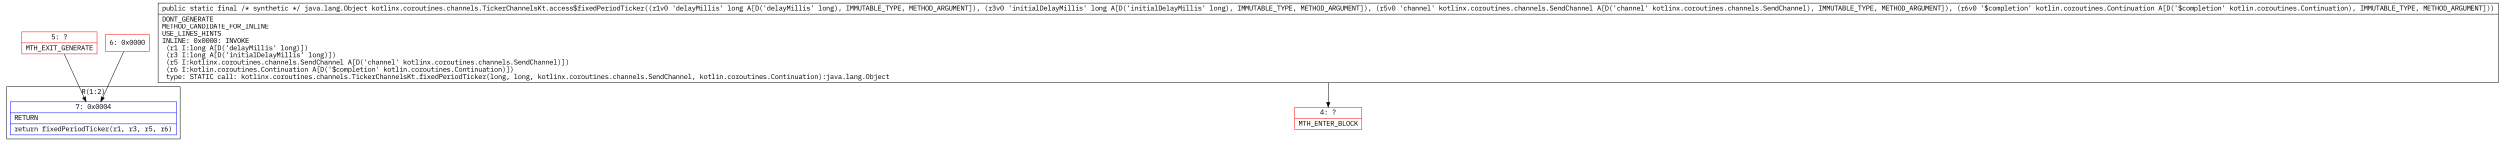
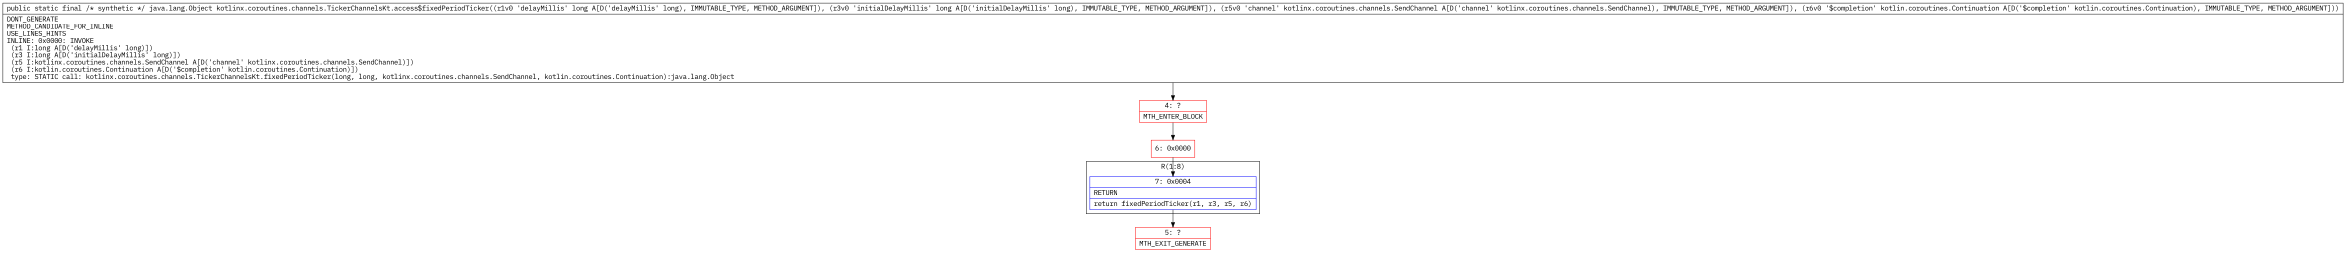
(74, 76) -> (1173, 217)
(93, 92) -> (1173, 167)
none -> (1173, 129)
